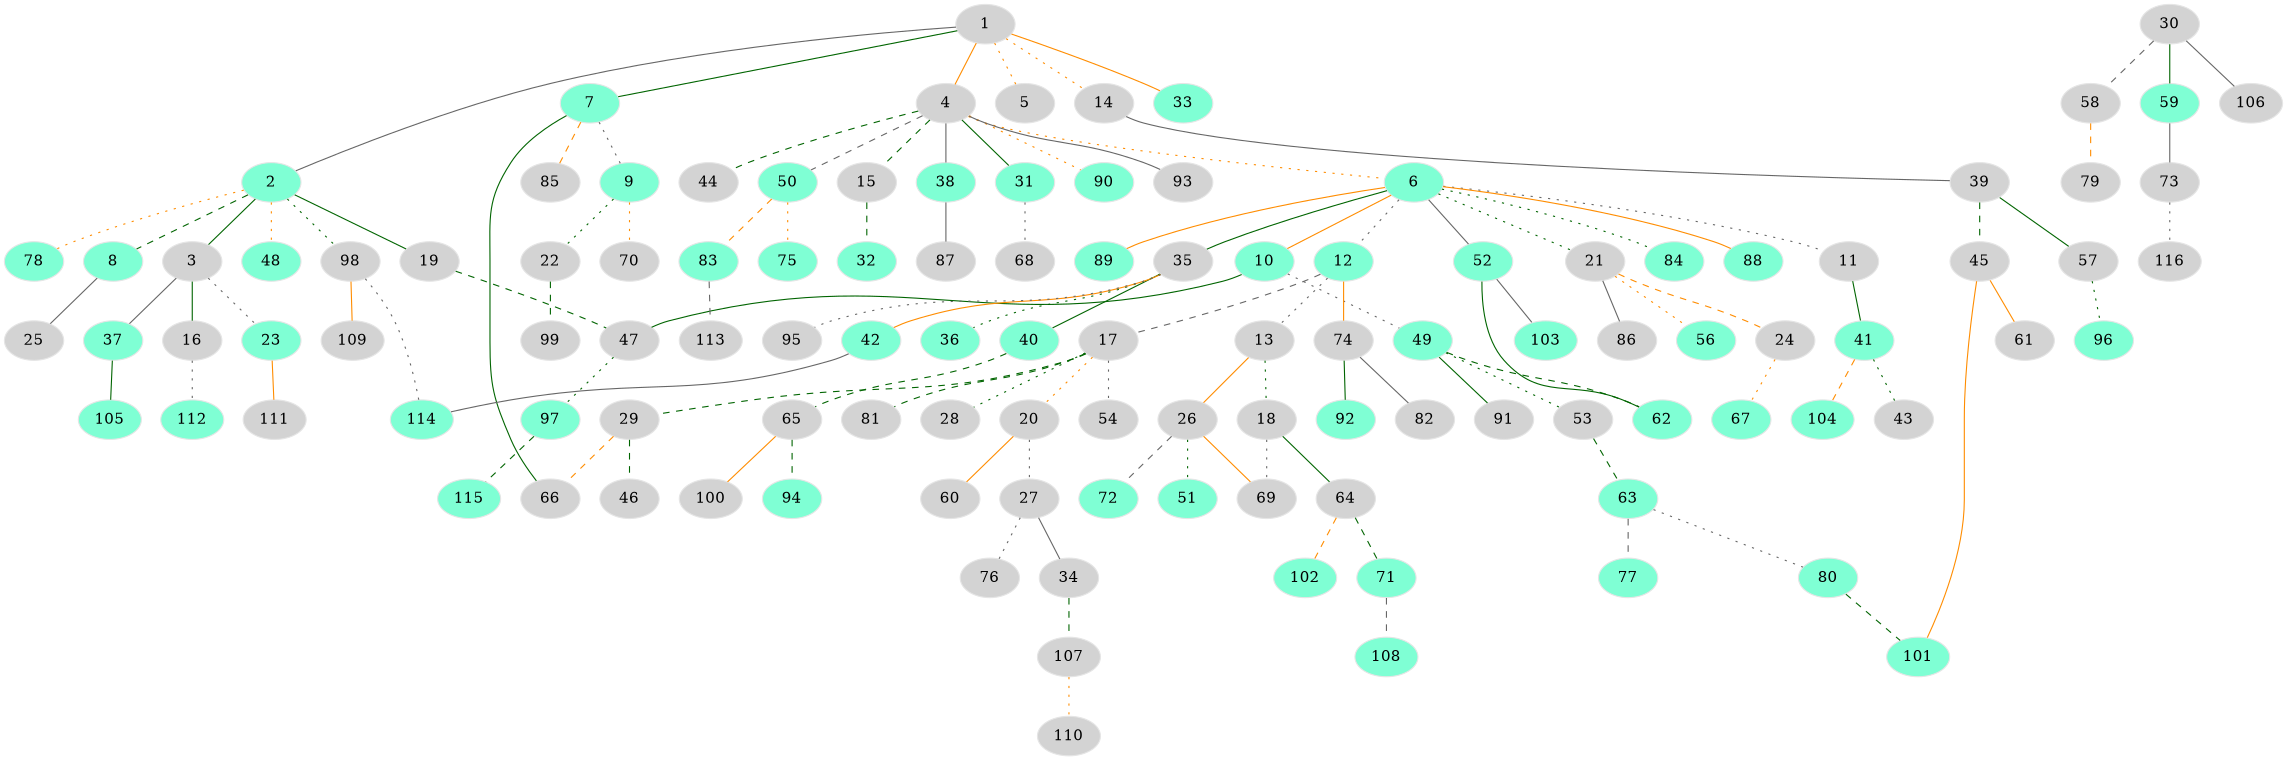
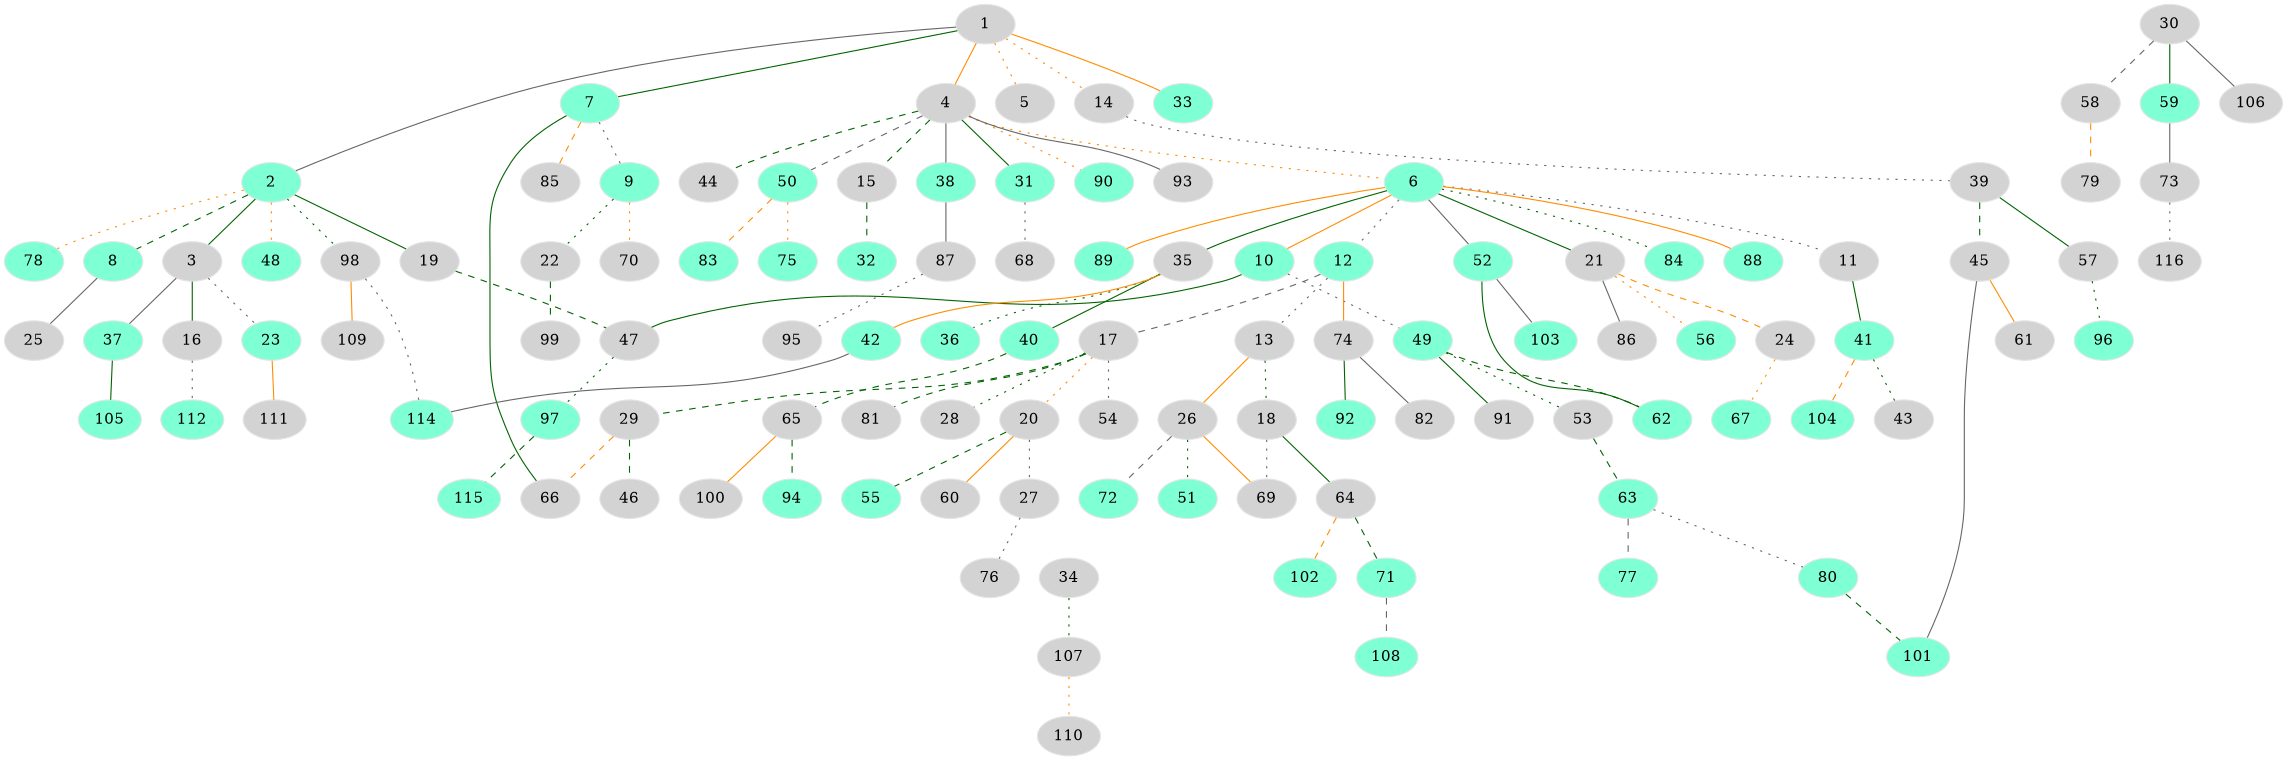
(1536, 165) -> (1536, 165)
(1505, 222) -> (1505, 222)
(909, 305) -> (864, 304)
(711, 341) -> none
(1964, 462) -> (1964, 462)
none -> (871, 499)
(1049, 538) -> none
(1069, 618) -> (1069, 618)
